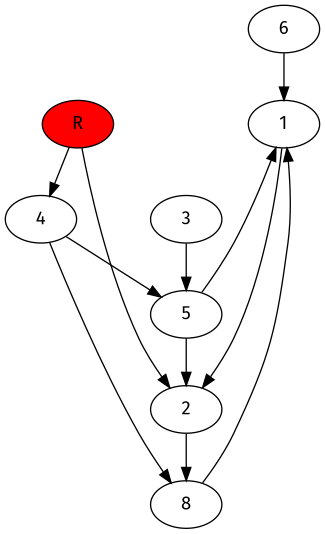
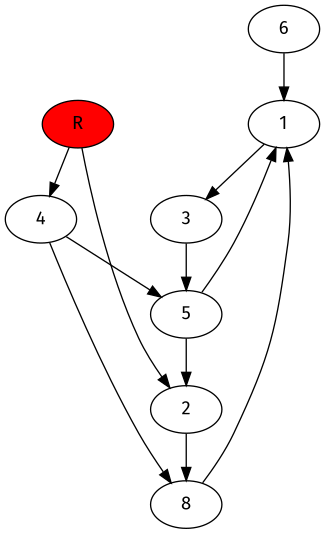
(259, 267) -> (240, 167)
